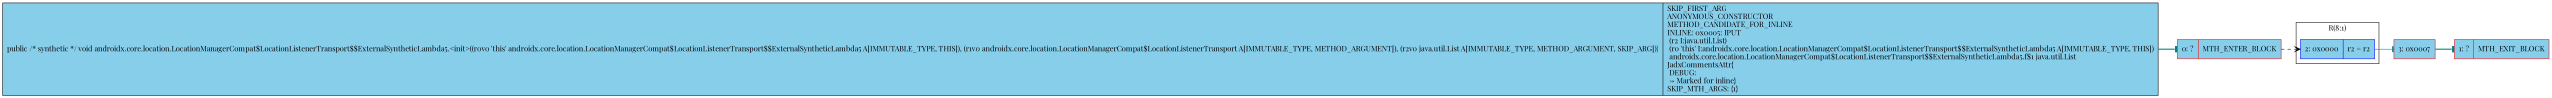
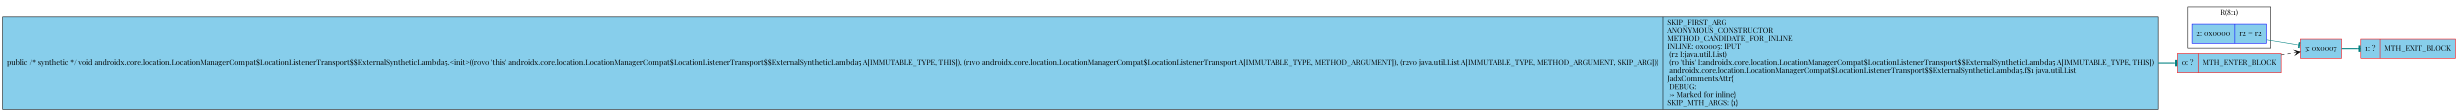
(2288, 49) -> (2288, 54)
